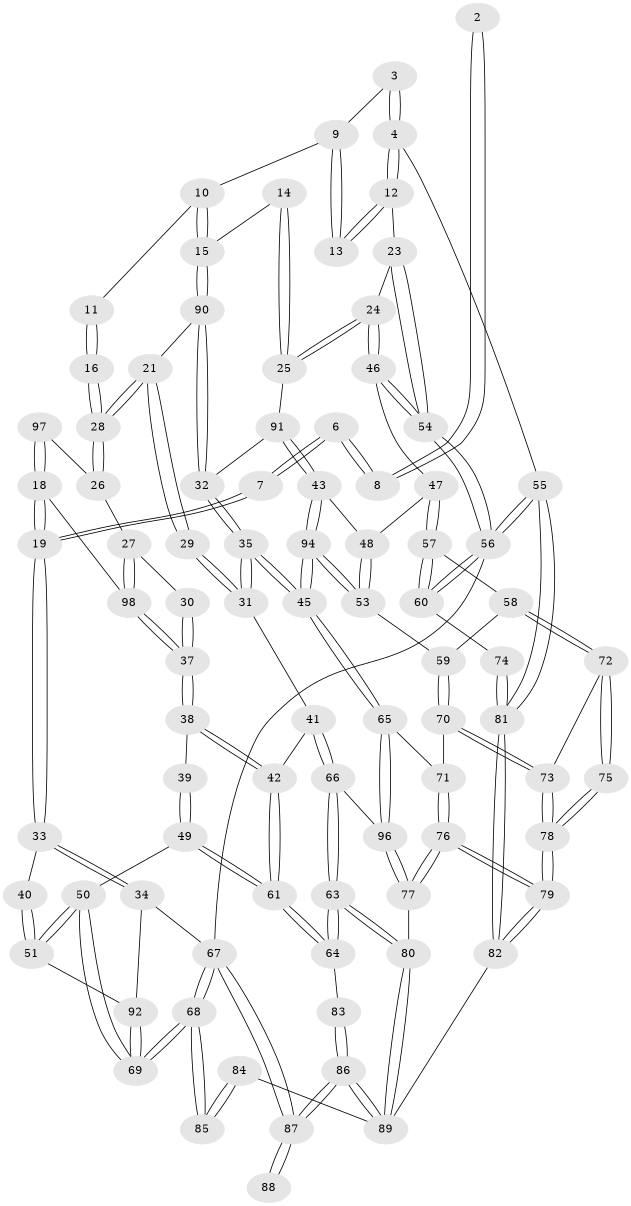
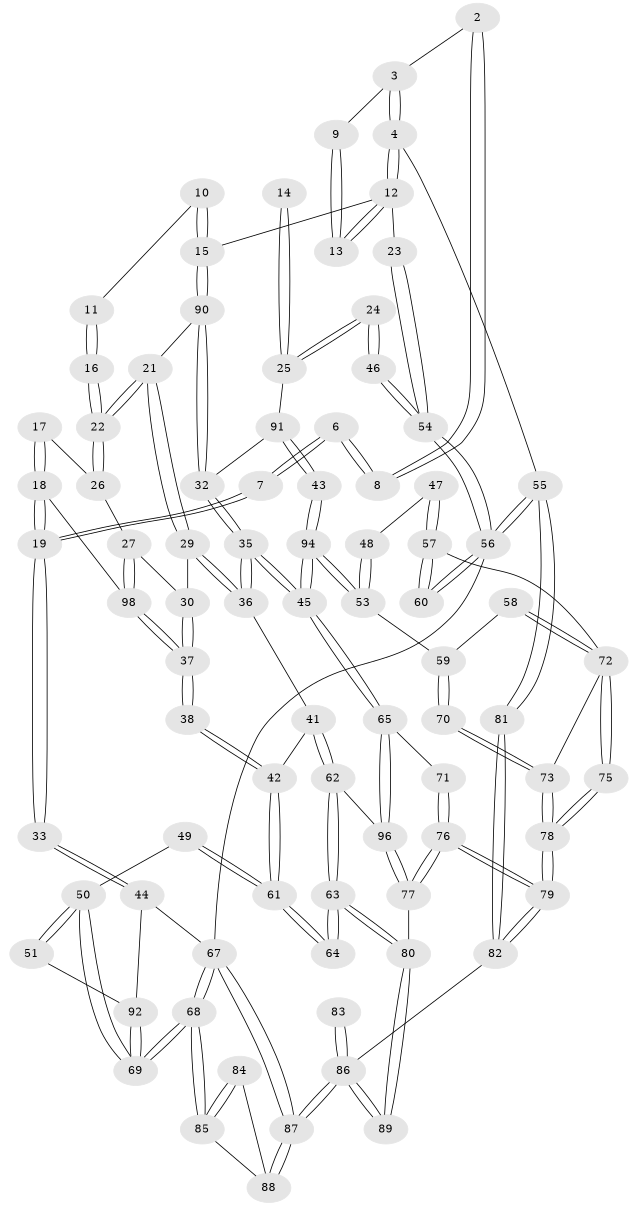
none -> (436, 47)
(269, 164) -> none
(243, 223) -> (297, 223)
(384, 281) -> none
(40, 427) -> (40, 427)
(98, 427) -> (98, 427)
(392, 433) -> none
(343, 515) -> none
none -> (188, 574)
(470, 574) -> (533, 584)
(246, 603) -> (246, 603)
(502, 661) -> none
(444, 749) -> none
(185, 778) -> none
(333, 778) -> (333, 778)
(25, 895) -> none
(142, 895) -> (142, 895)
(336, 983) -> none
(441, 1042) -> (420, 1012)
(307, 1098) -> (254, 1129)
none -> (236, 1159)
